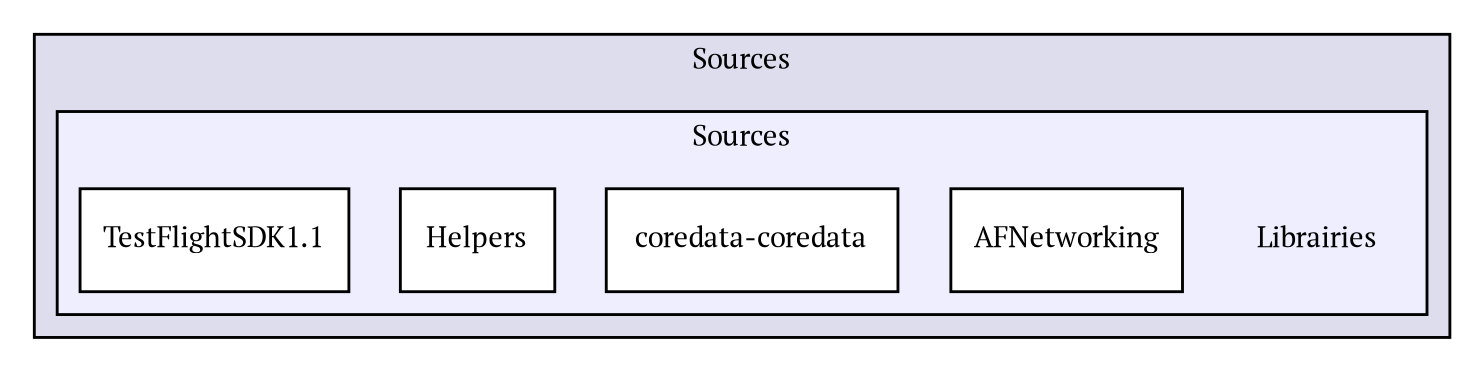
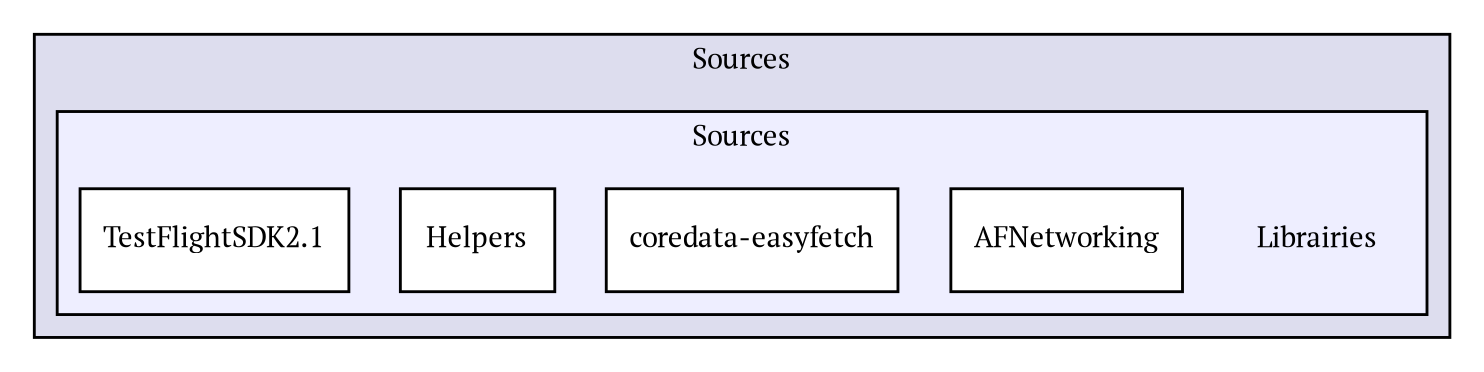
(214, 240) -> (214, 240)
(752, 240) -> (752, 240)
